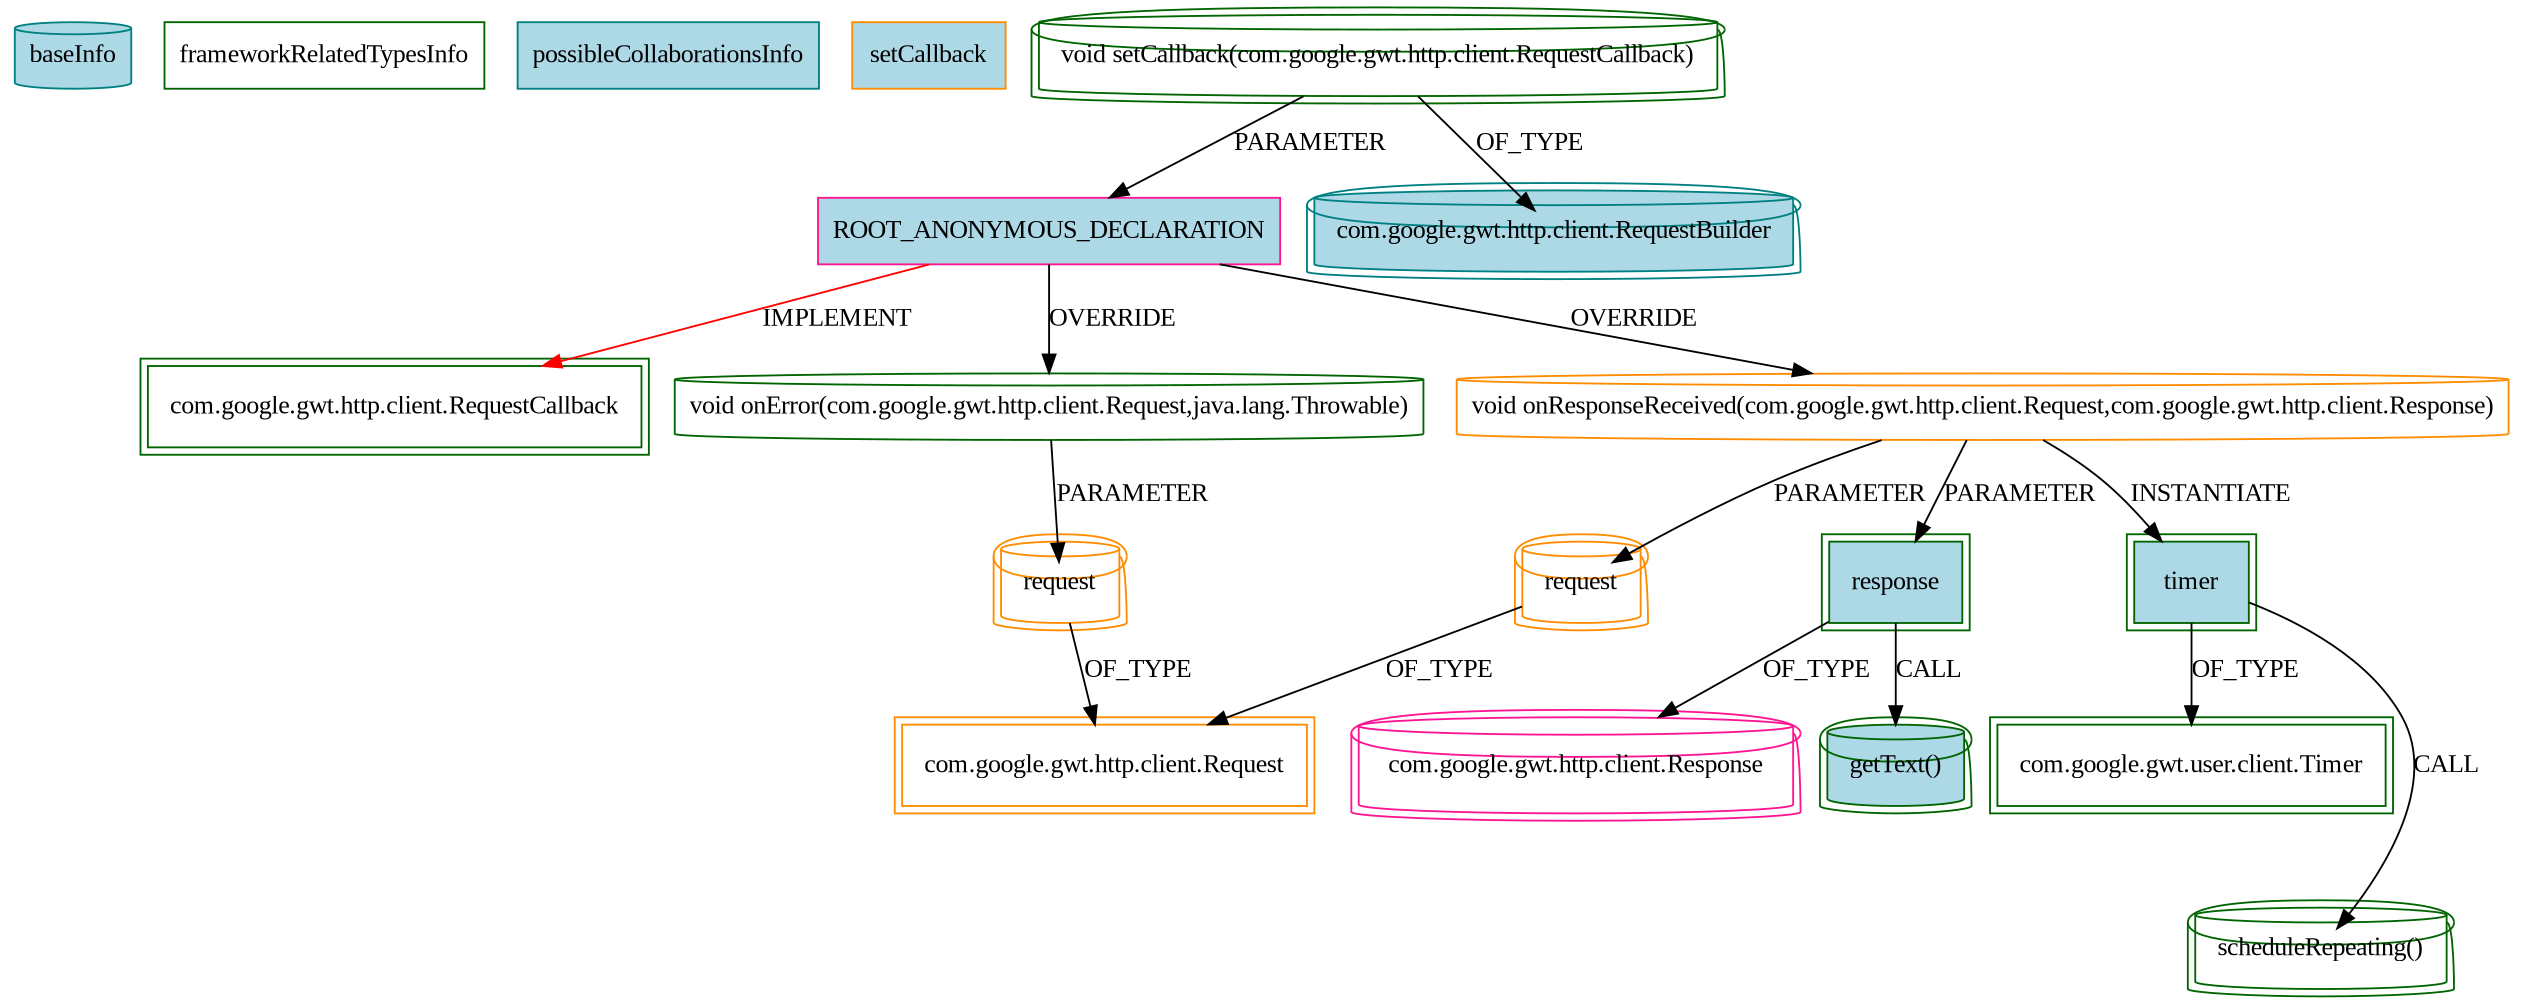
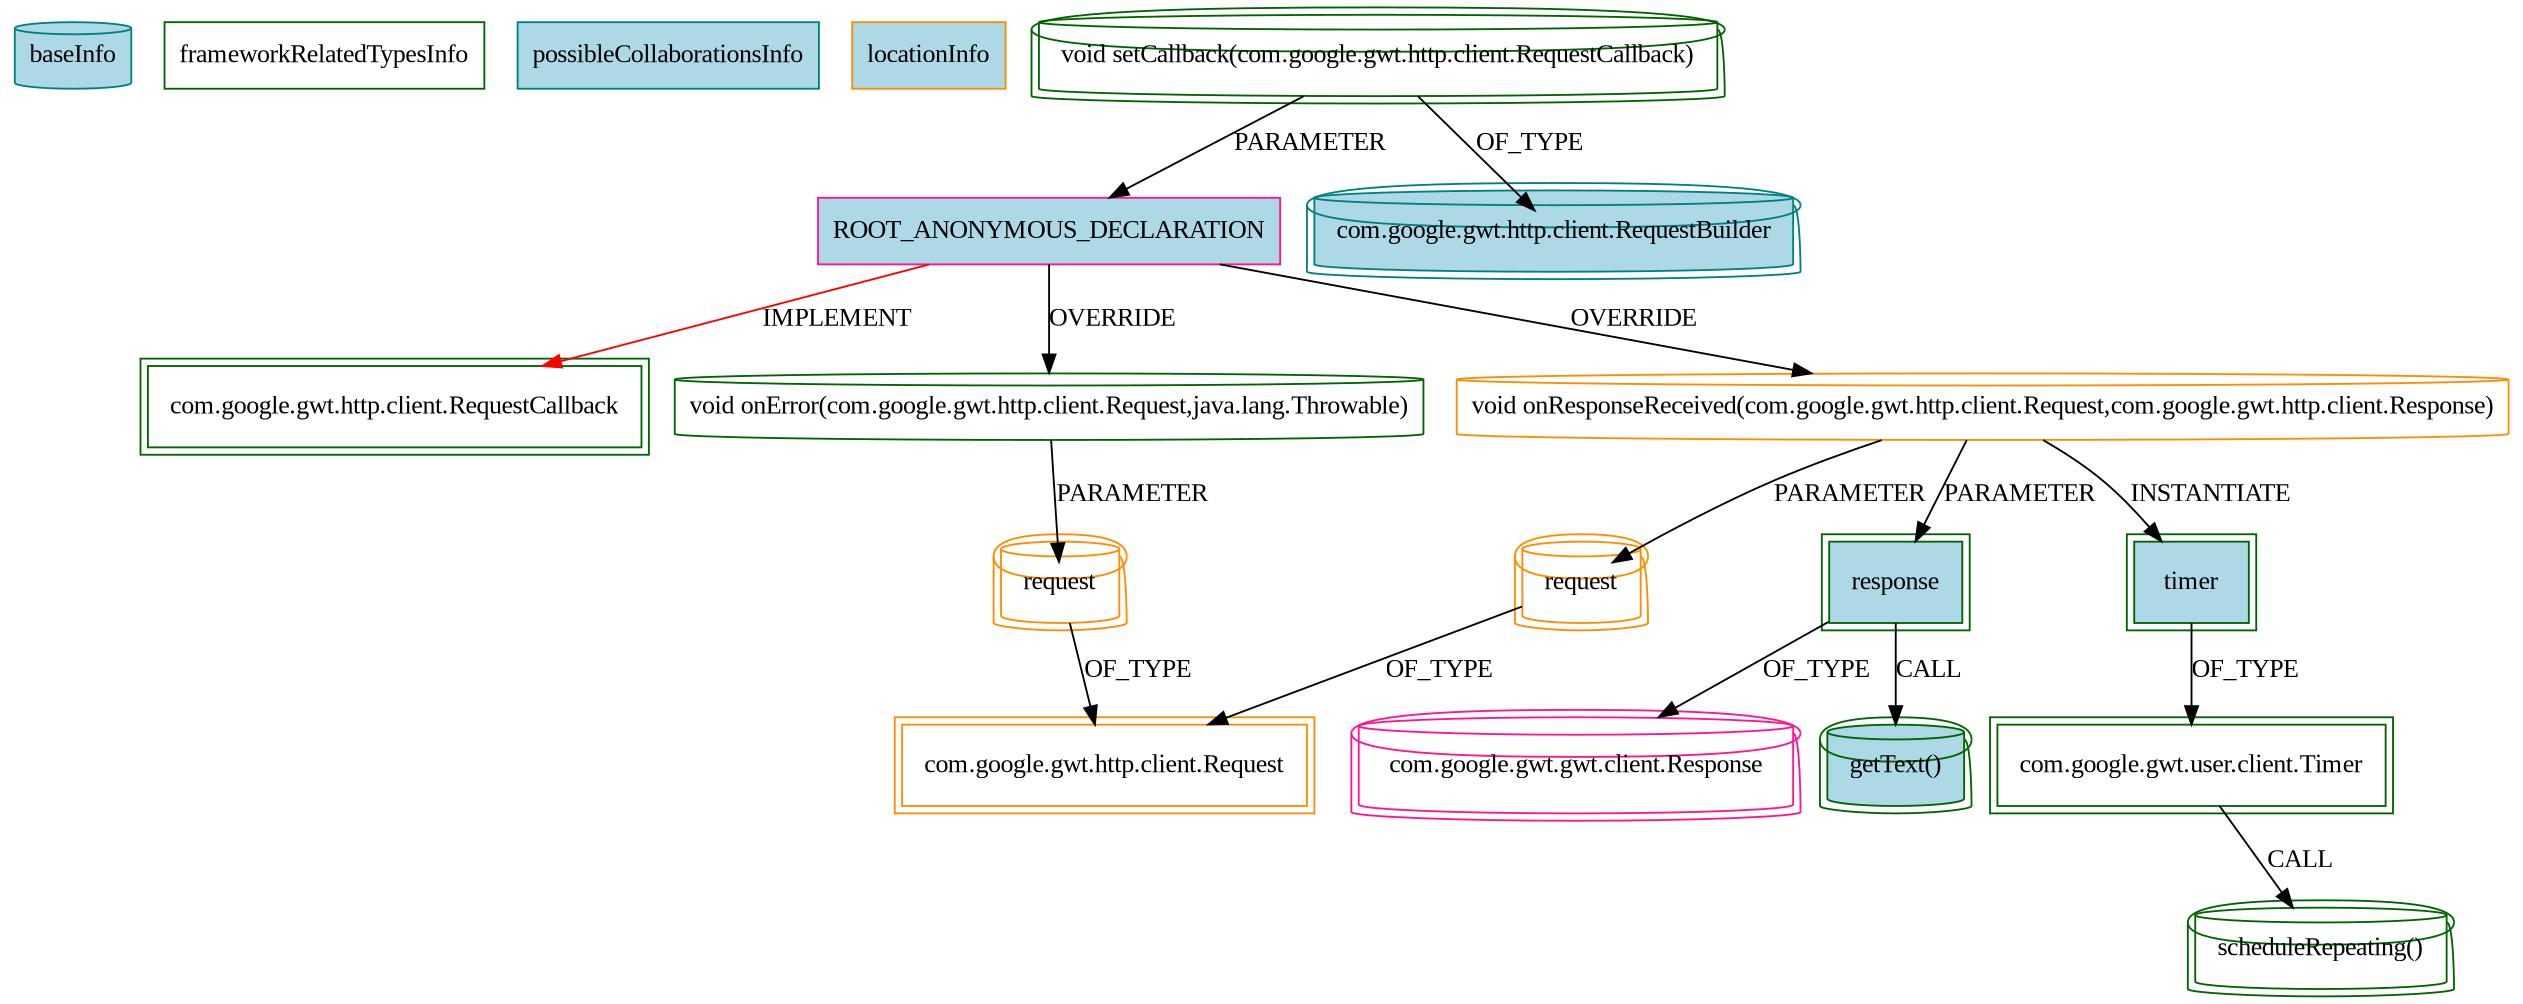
(929, 55) -> (929, 55)
(2406, 727) -> (2251, 849)
(1576, 765) -> (1576, 765)
